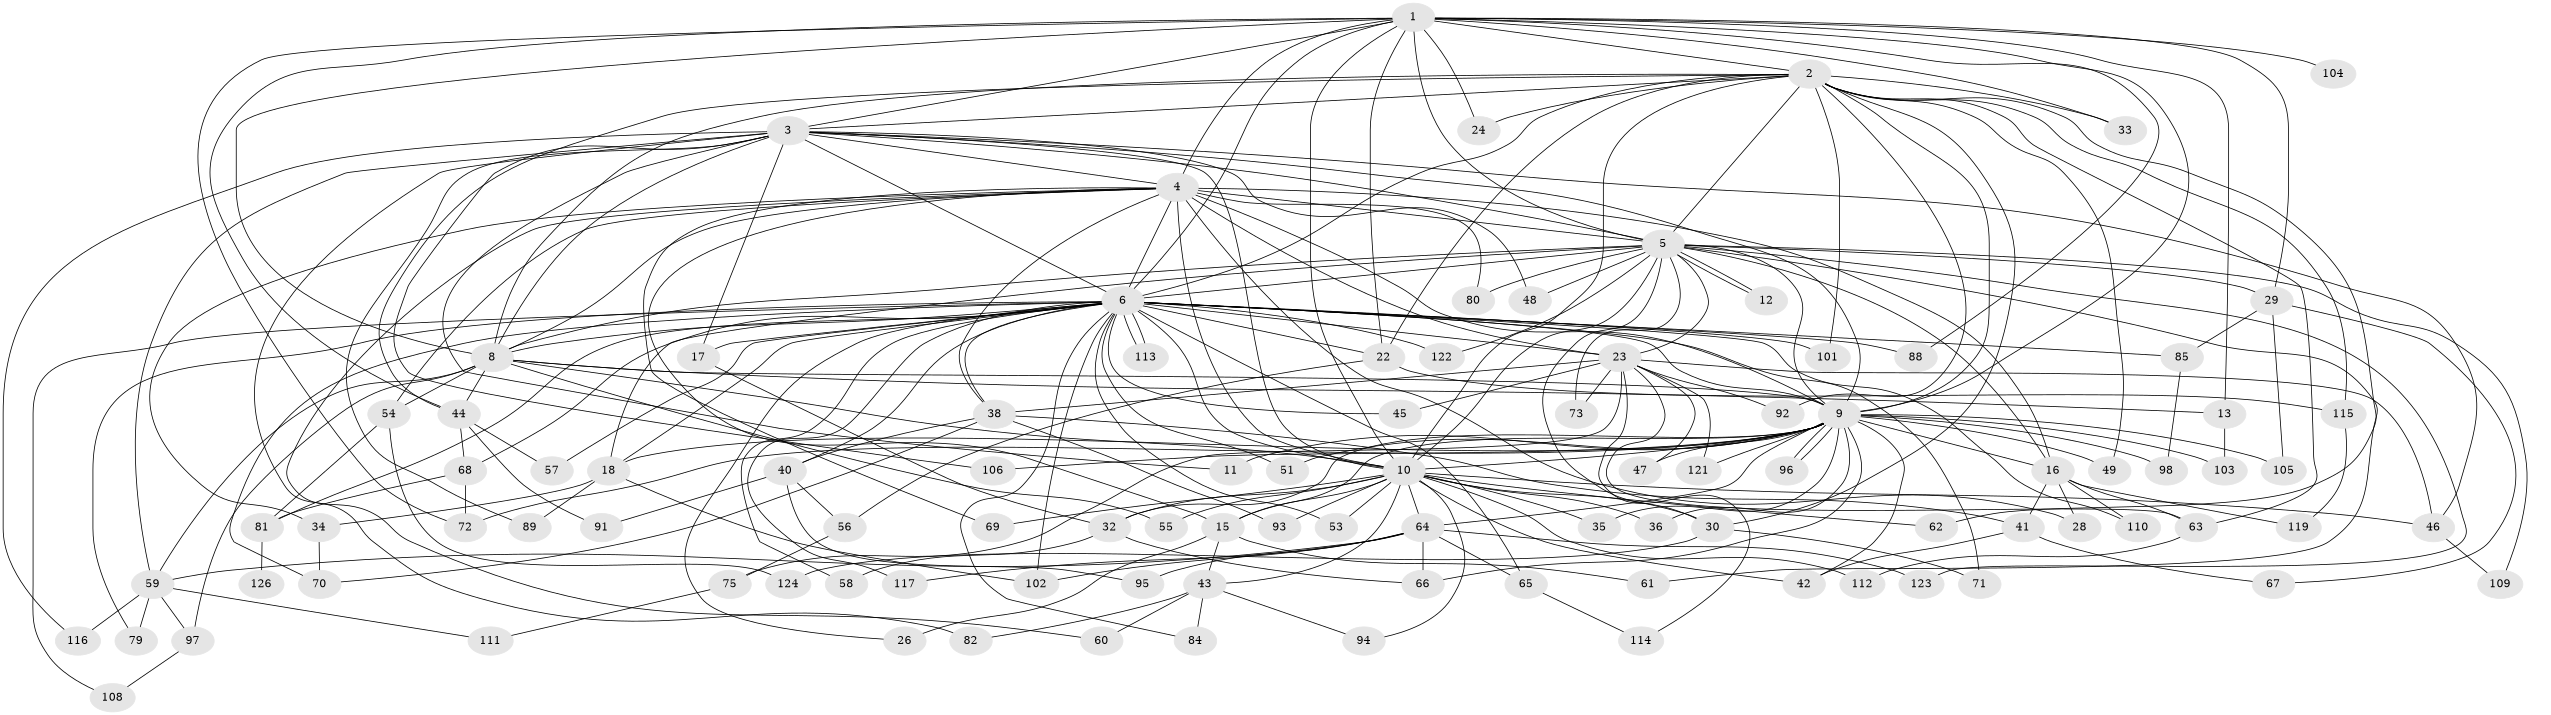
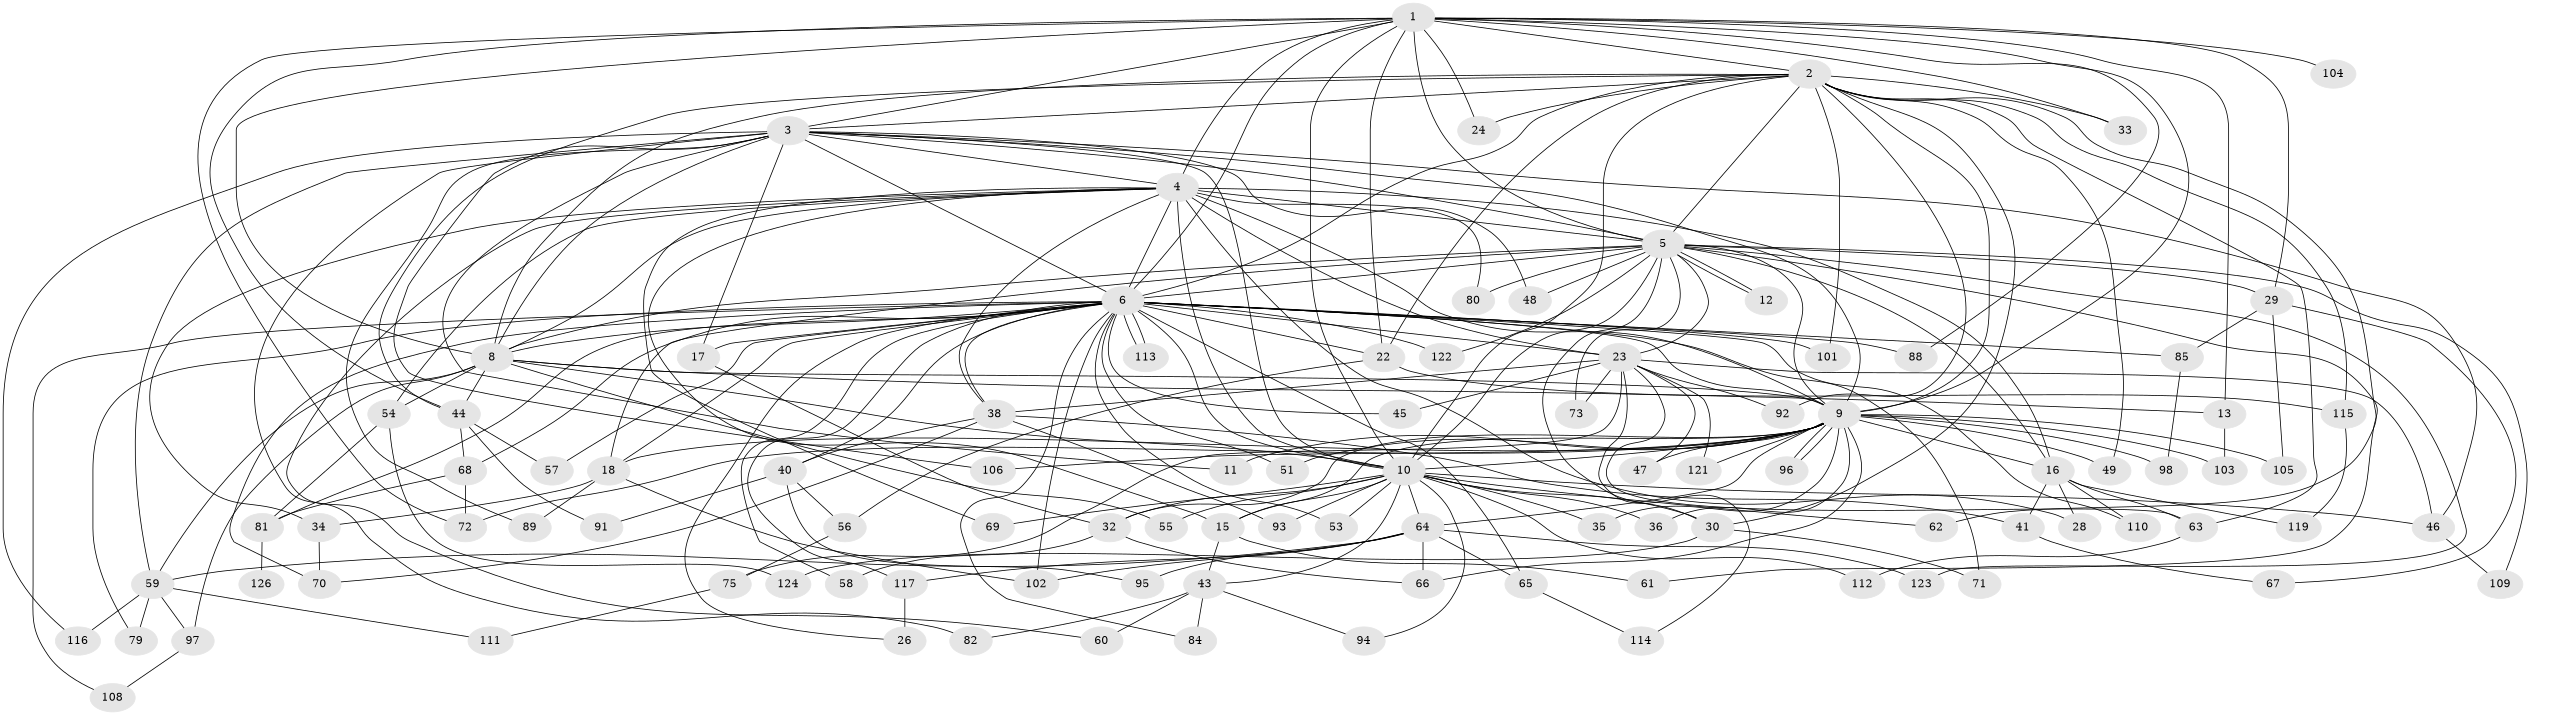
(1804, 584) -> none
(1069, 597) -> (905, 613)
